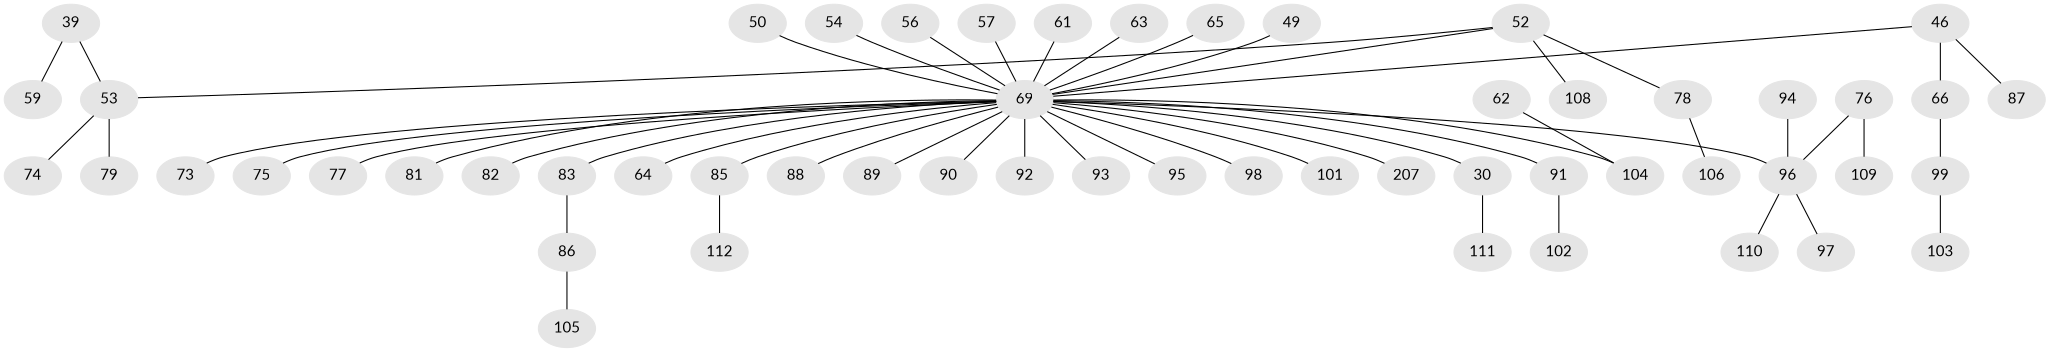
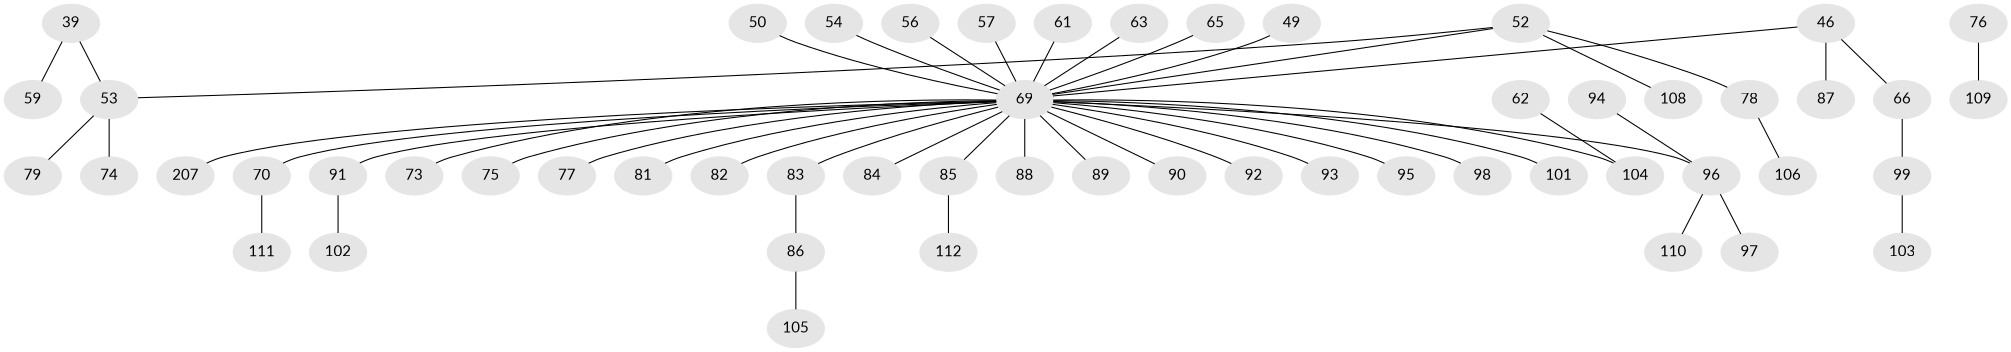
(1826, 138) -> none
(643, 176) -> (872, 176)
(1483, 176) -> (262, 176)
